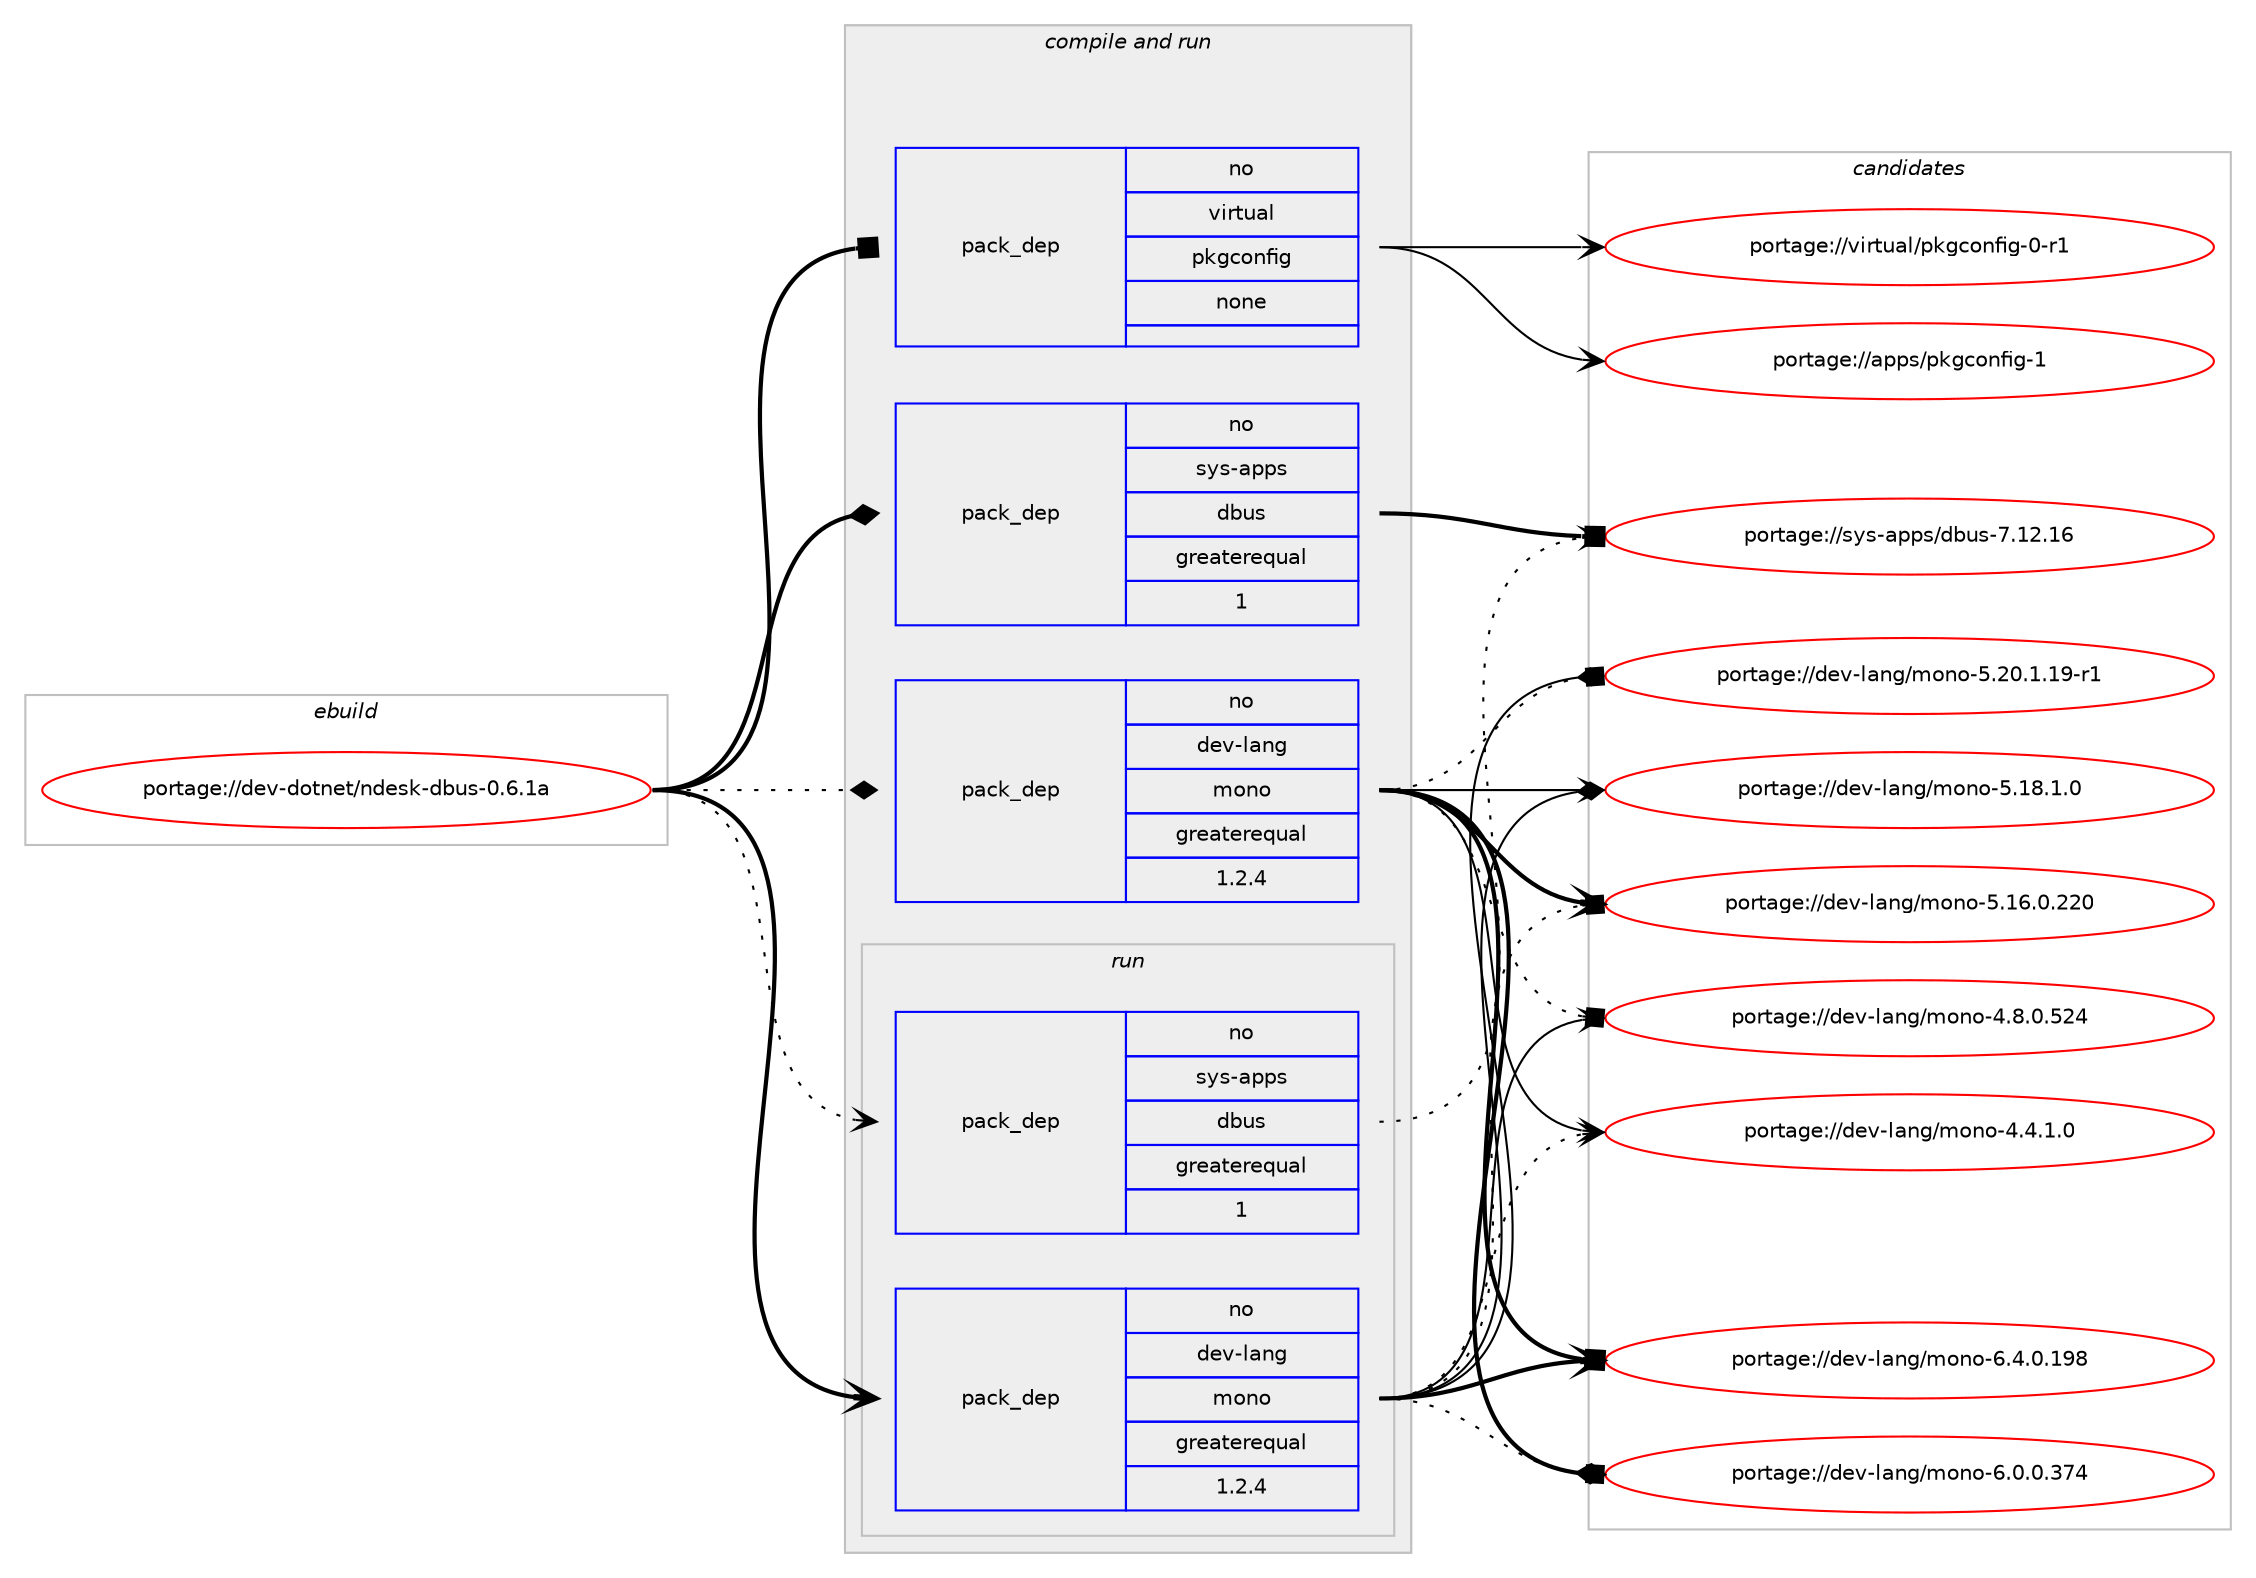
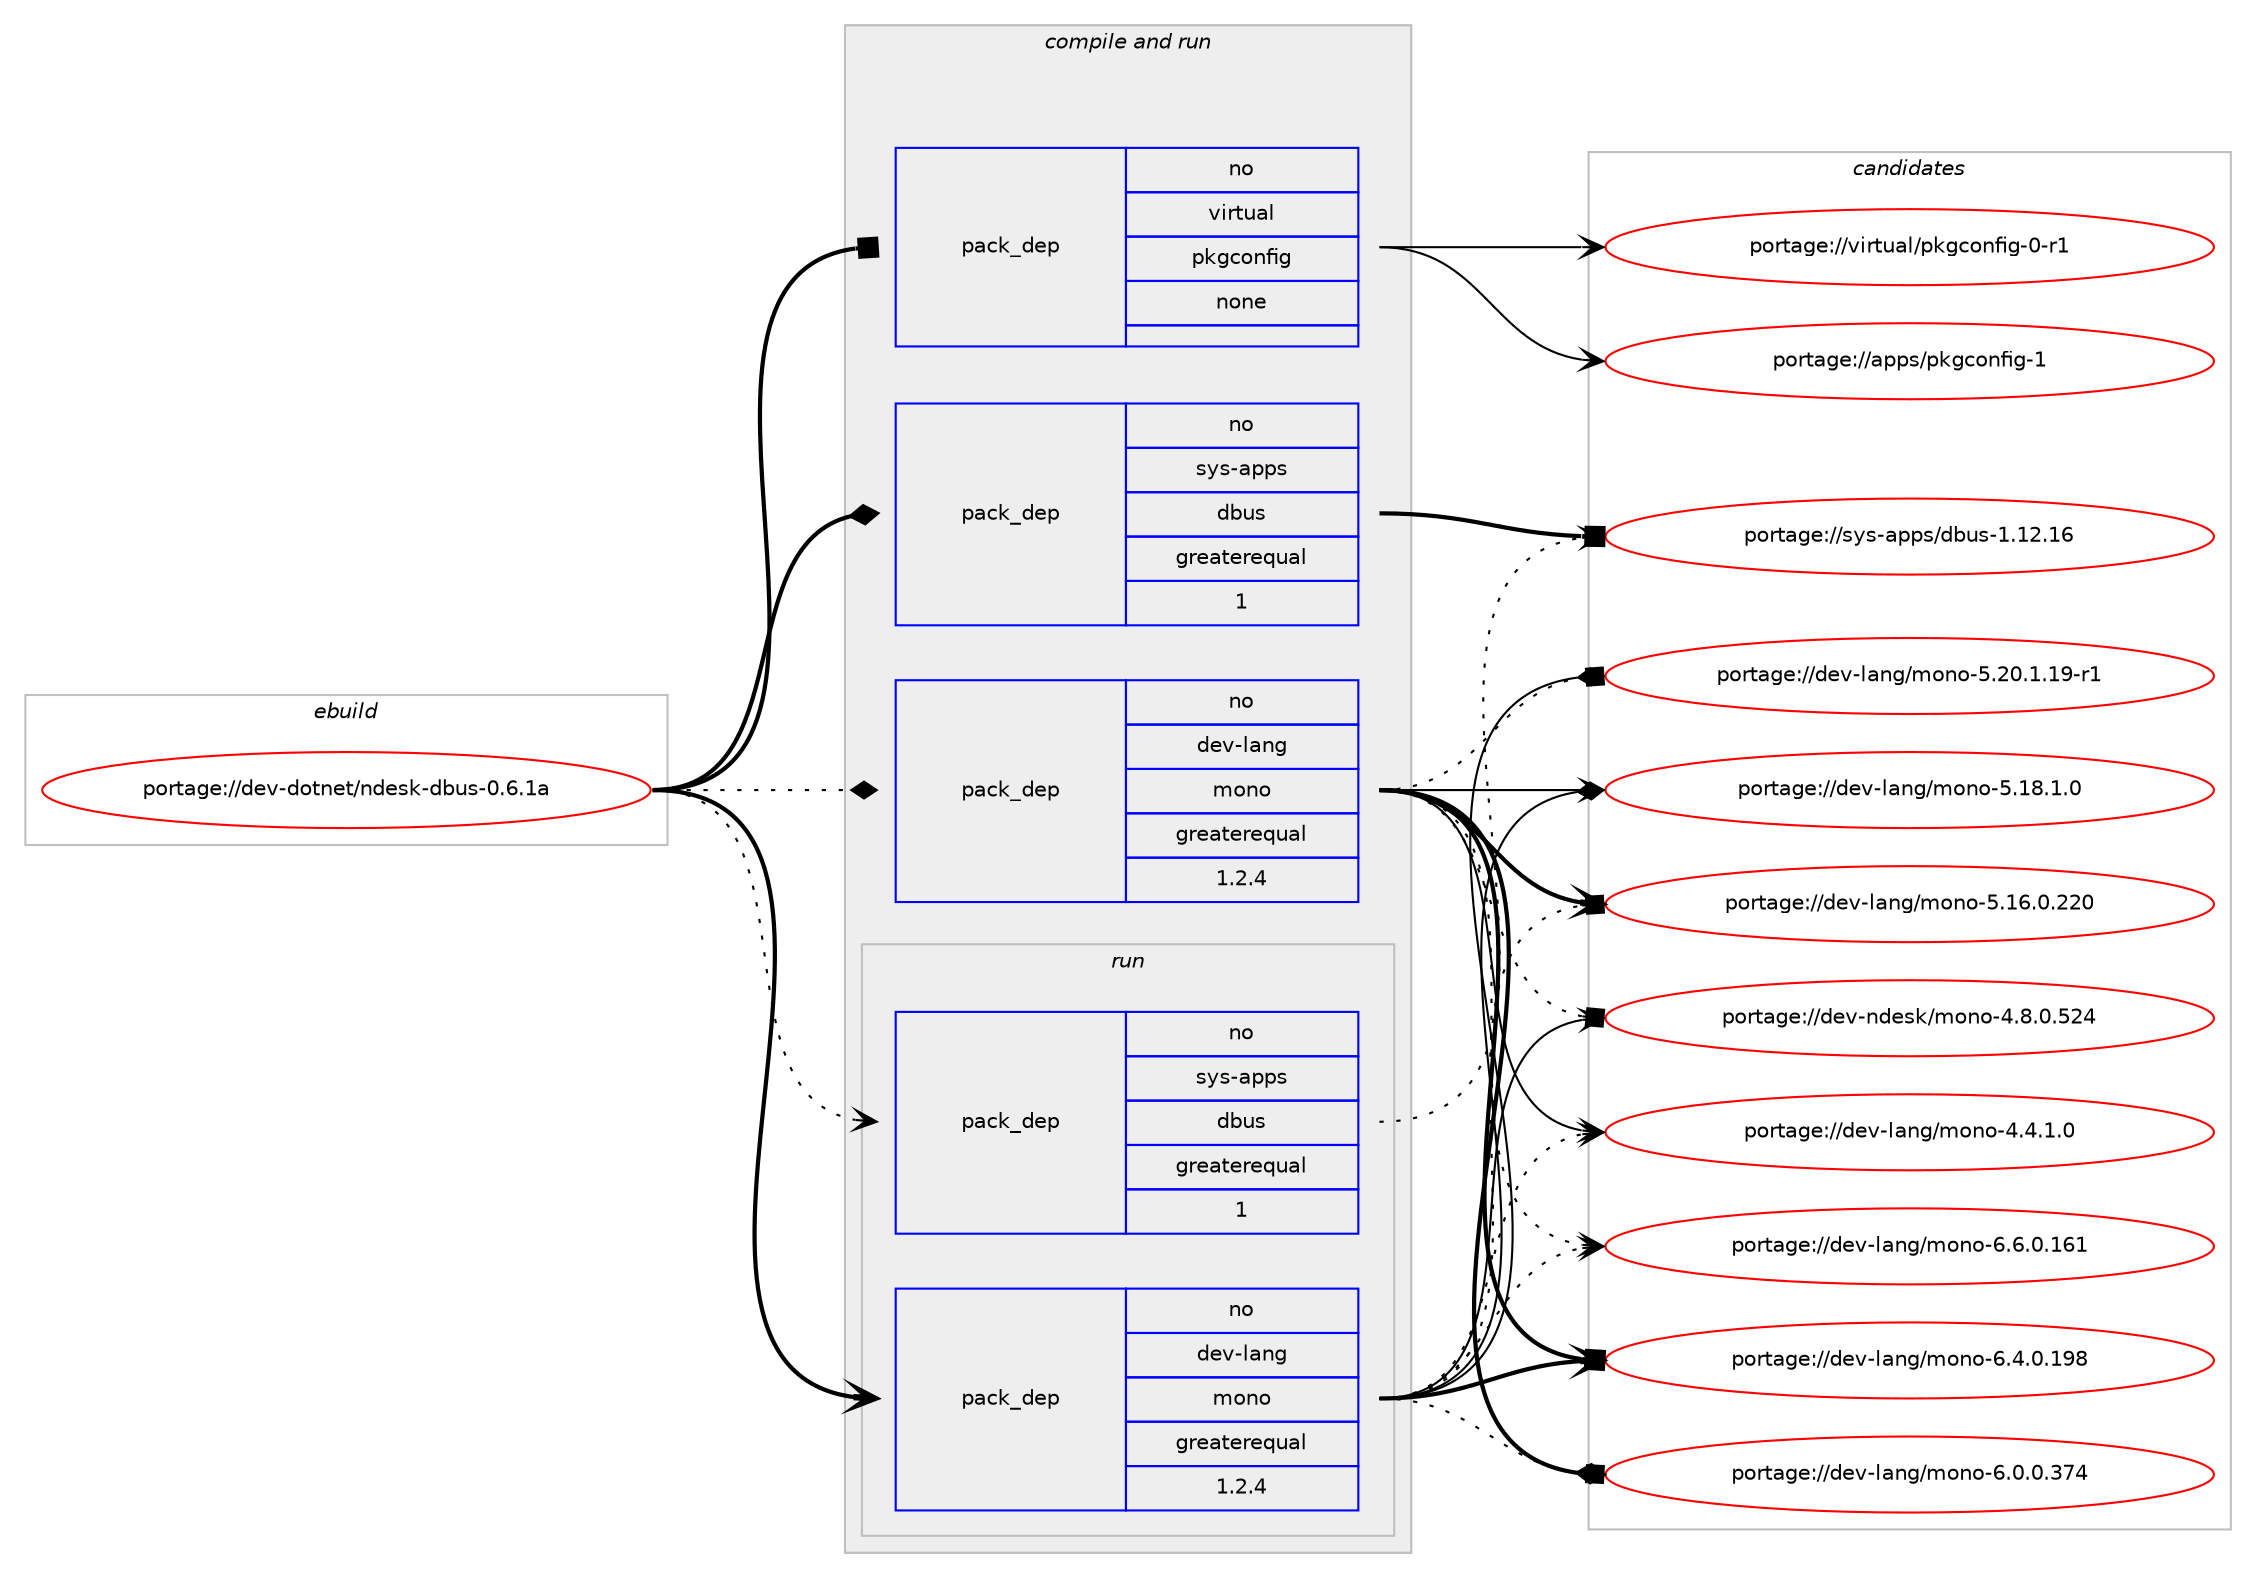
(1910, 537) -> (1910, 537)
(1910, 1018) -> (1910, 1018)
none -> (1910, 1246)
